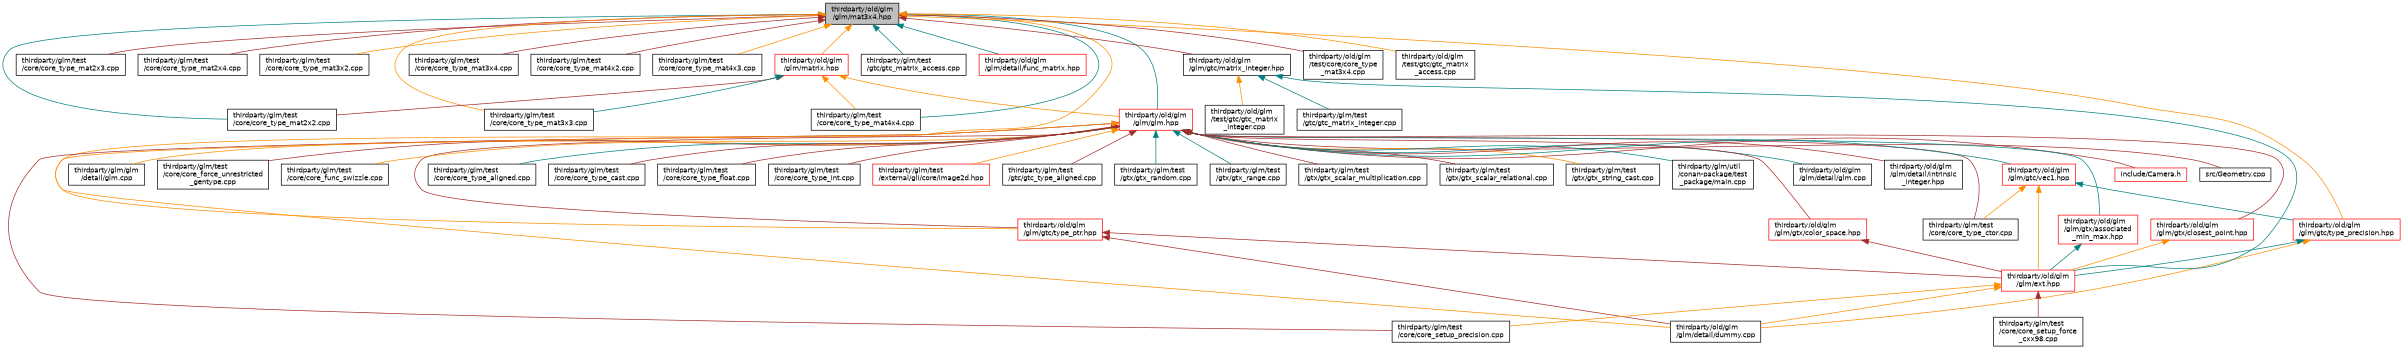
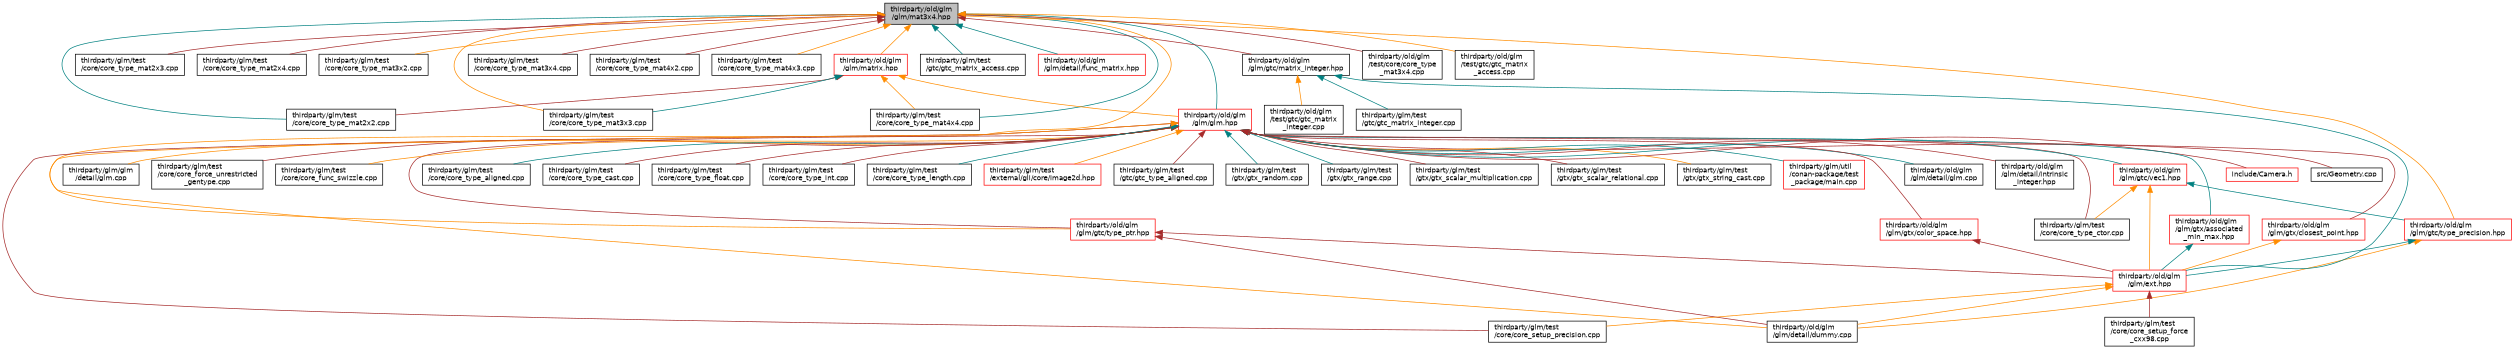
none -> (919, 175)
(1713, 175) -> (1824, 175)
